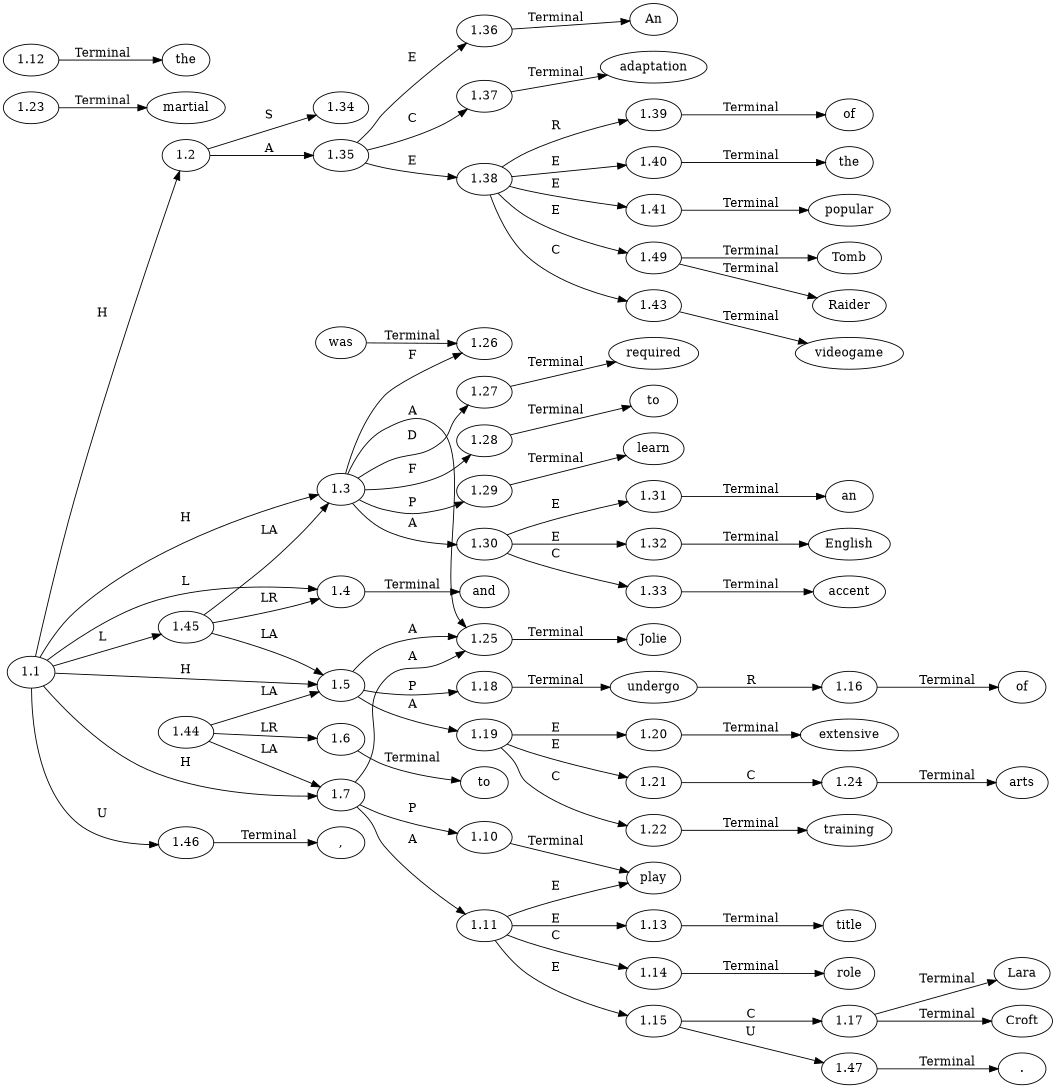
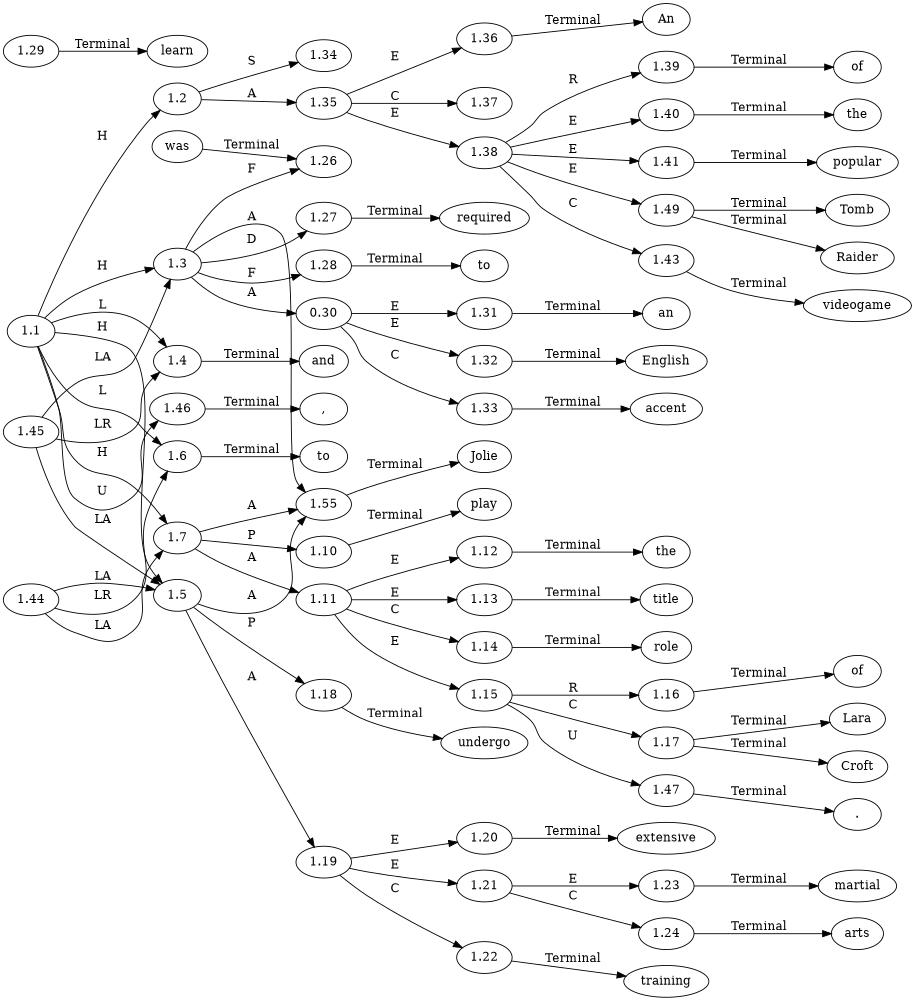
(654, 67) -> none
(407, 513) -> none
(484, 544) -> (324, 314)
(484, 640) -> (324, 504)
(103, 651) -> (87, 405)
(755, 687) -> (571, 695)
none -> (571, 886)
(563, 899) -> (398, 574)
